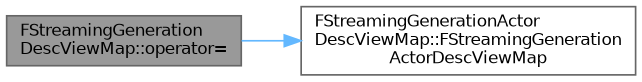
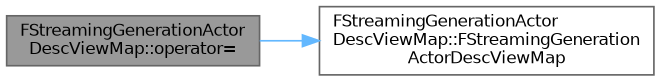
(124, 41) -> (133, 41)
